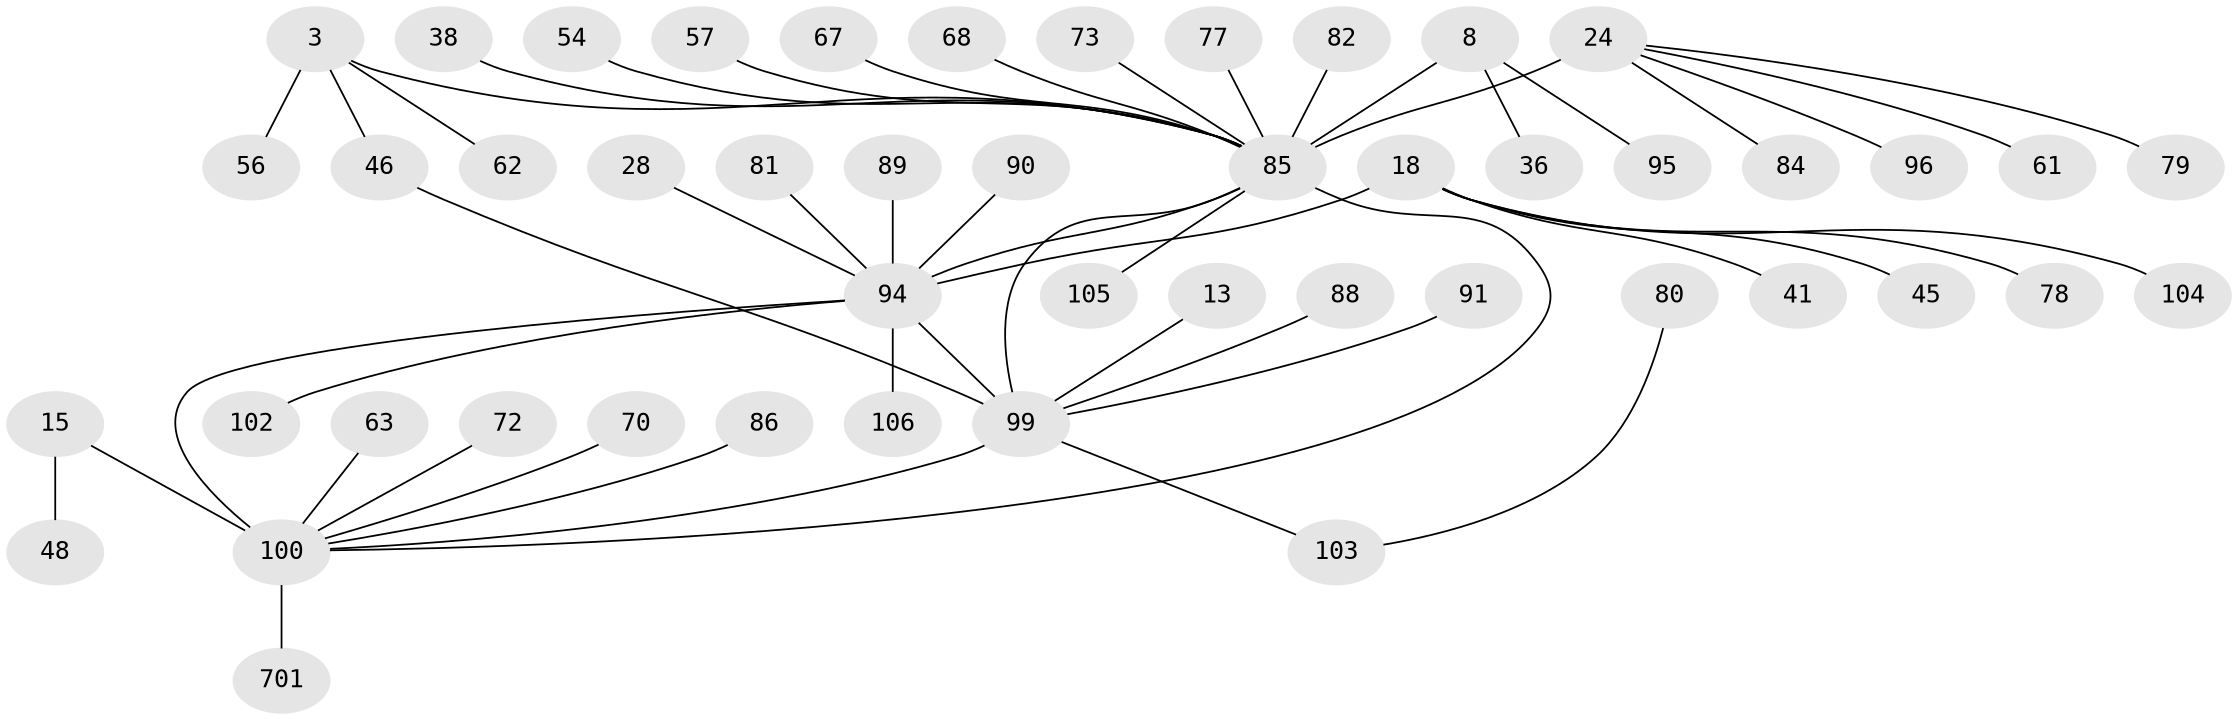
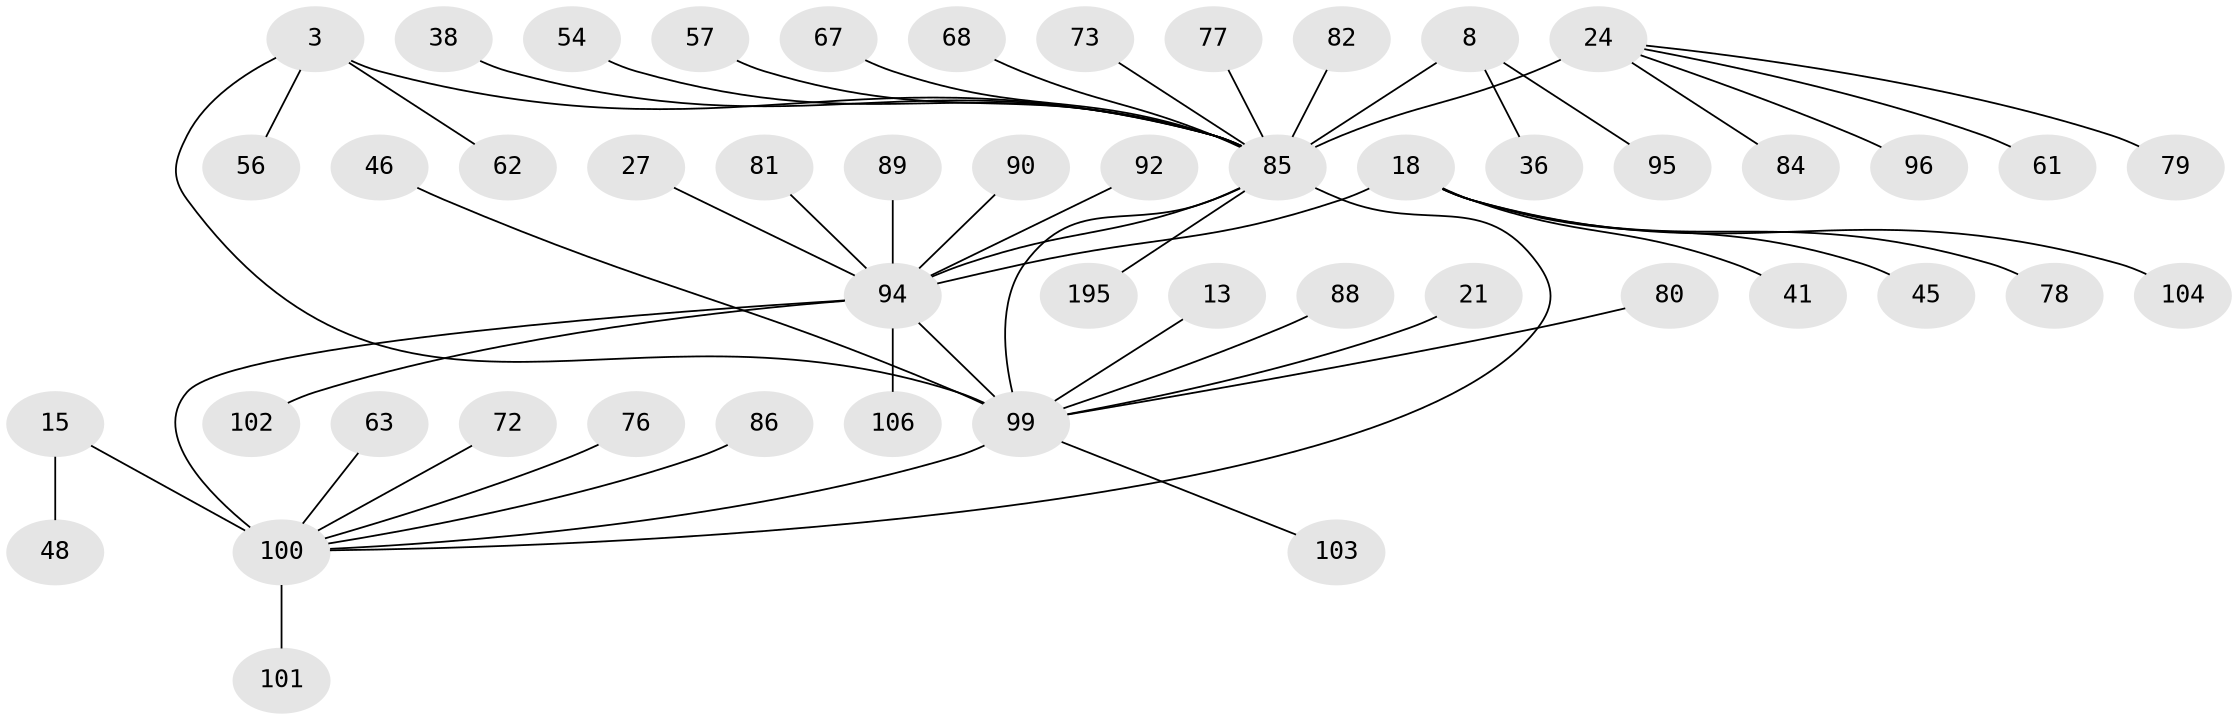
(348, 103) -> (493, 360)
(636, 168) -> (636, 168)
none -> (1149, 168)
(1089, 296) -> (1089, 296)
(1474, 296) -> (1474, 296)
(636, 424) -> (636, 424)
(1562, 482) -> (1347, 365)
(282, 681) -> (282, 681)
